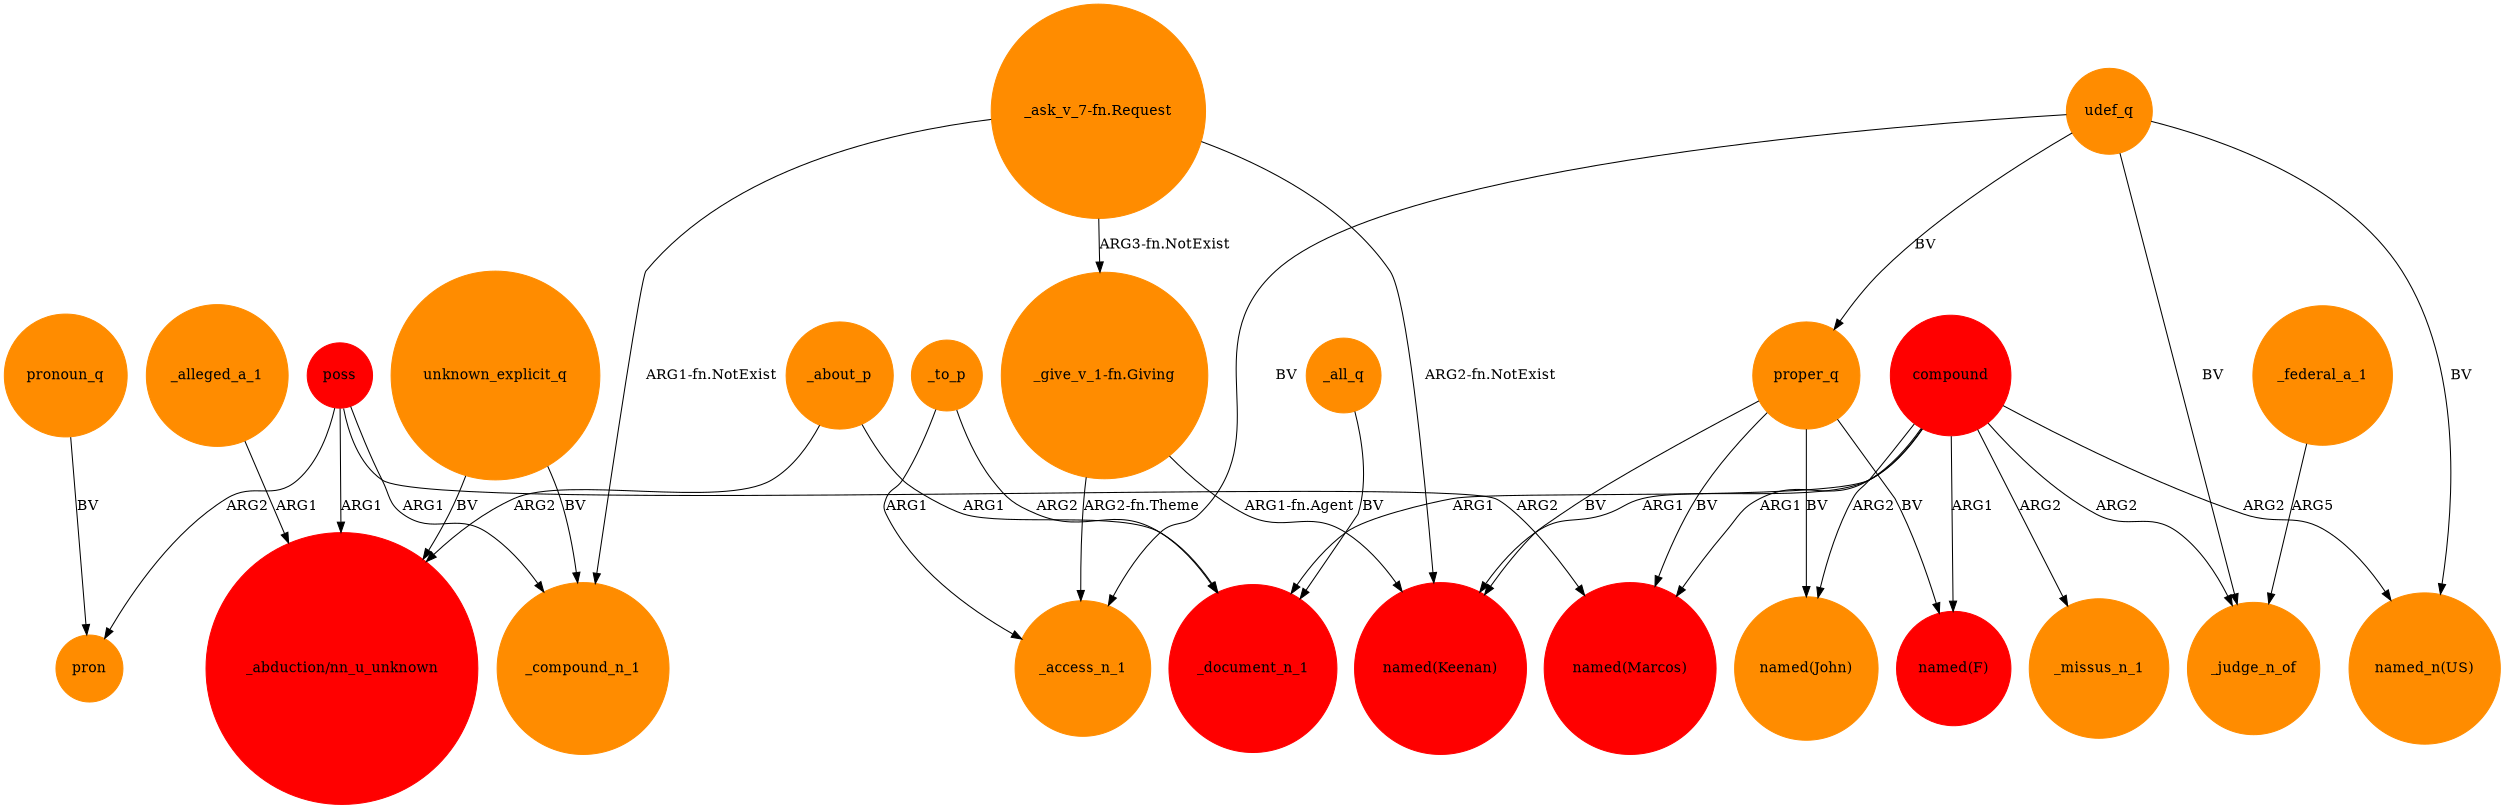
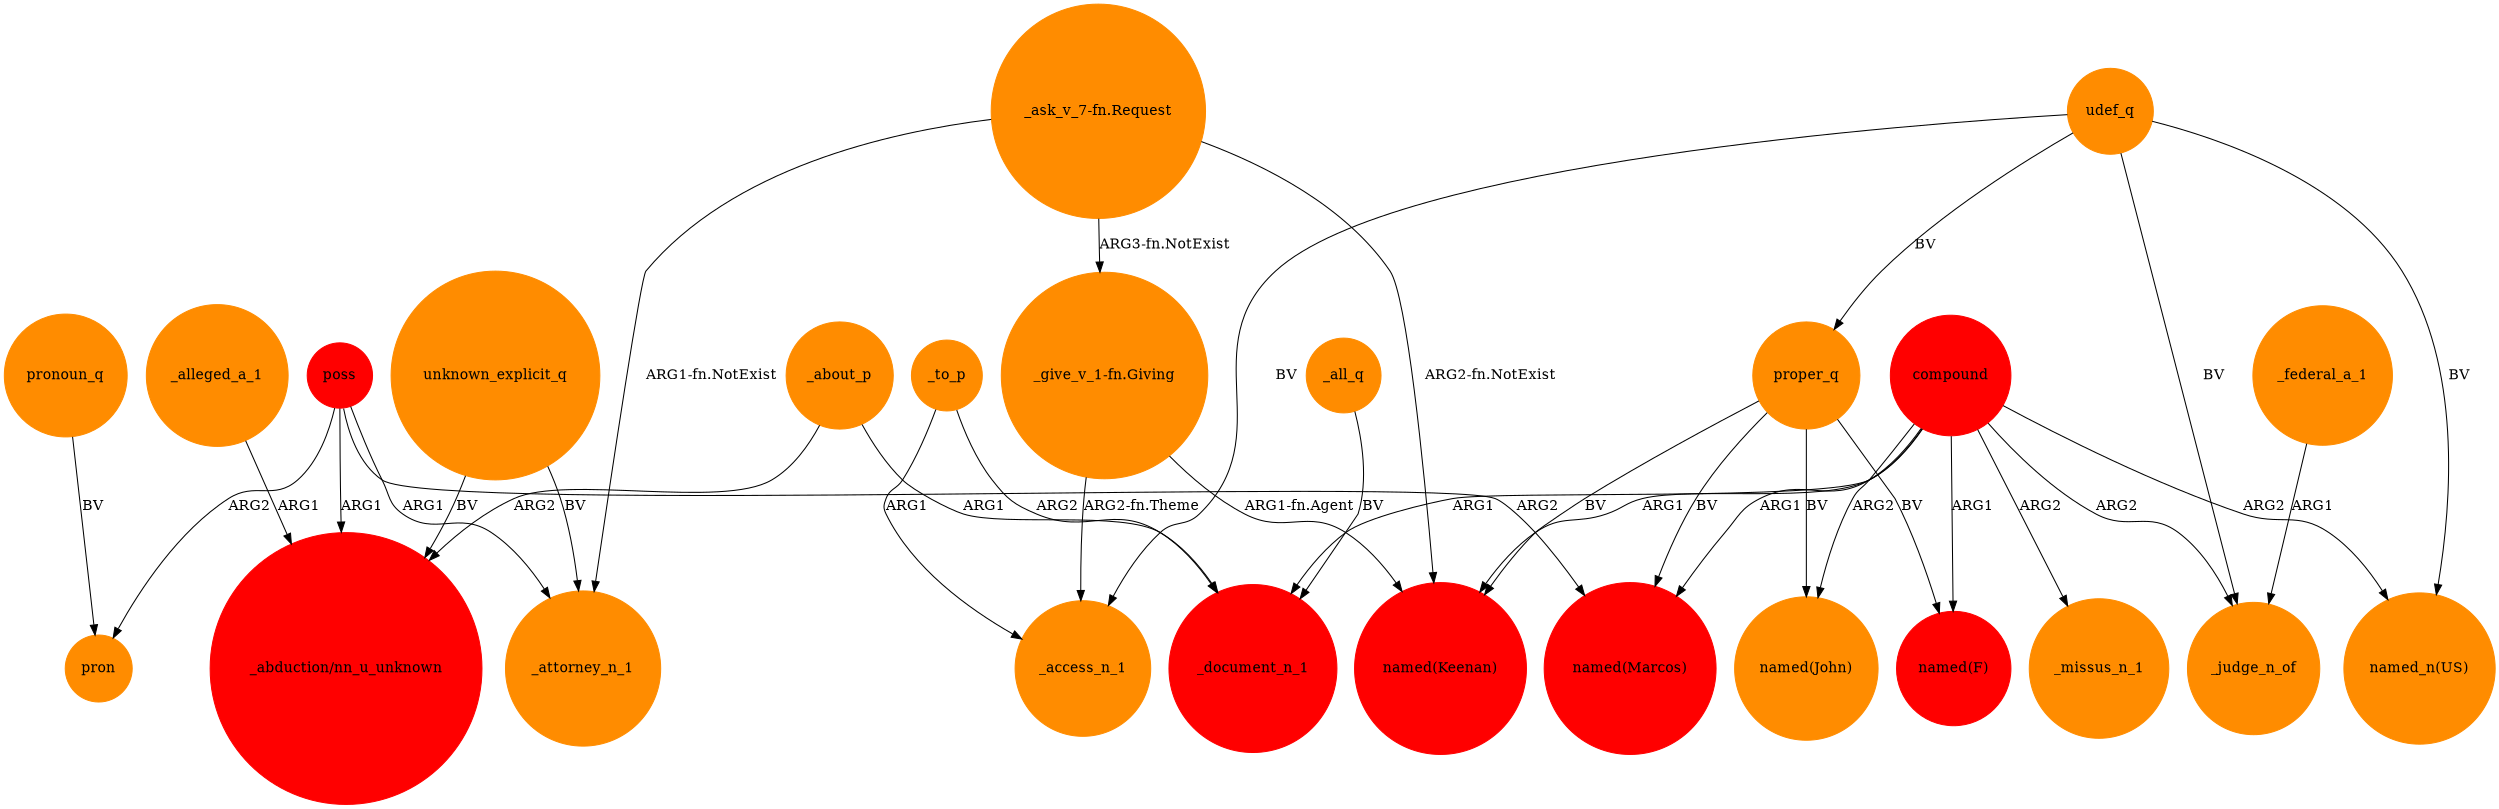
(2313, 506) -> (2313, 506)
(583, 669) -> (583, 669)
